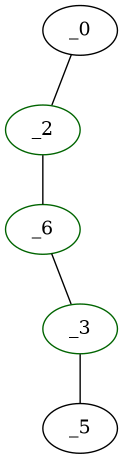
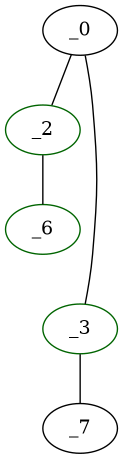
(61, 279) -> (97, 180)
(80, 428) -> (80, 428)
